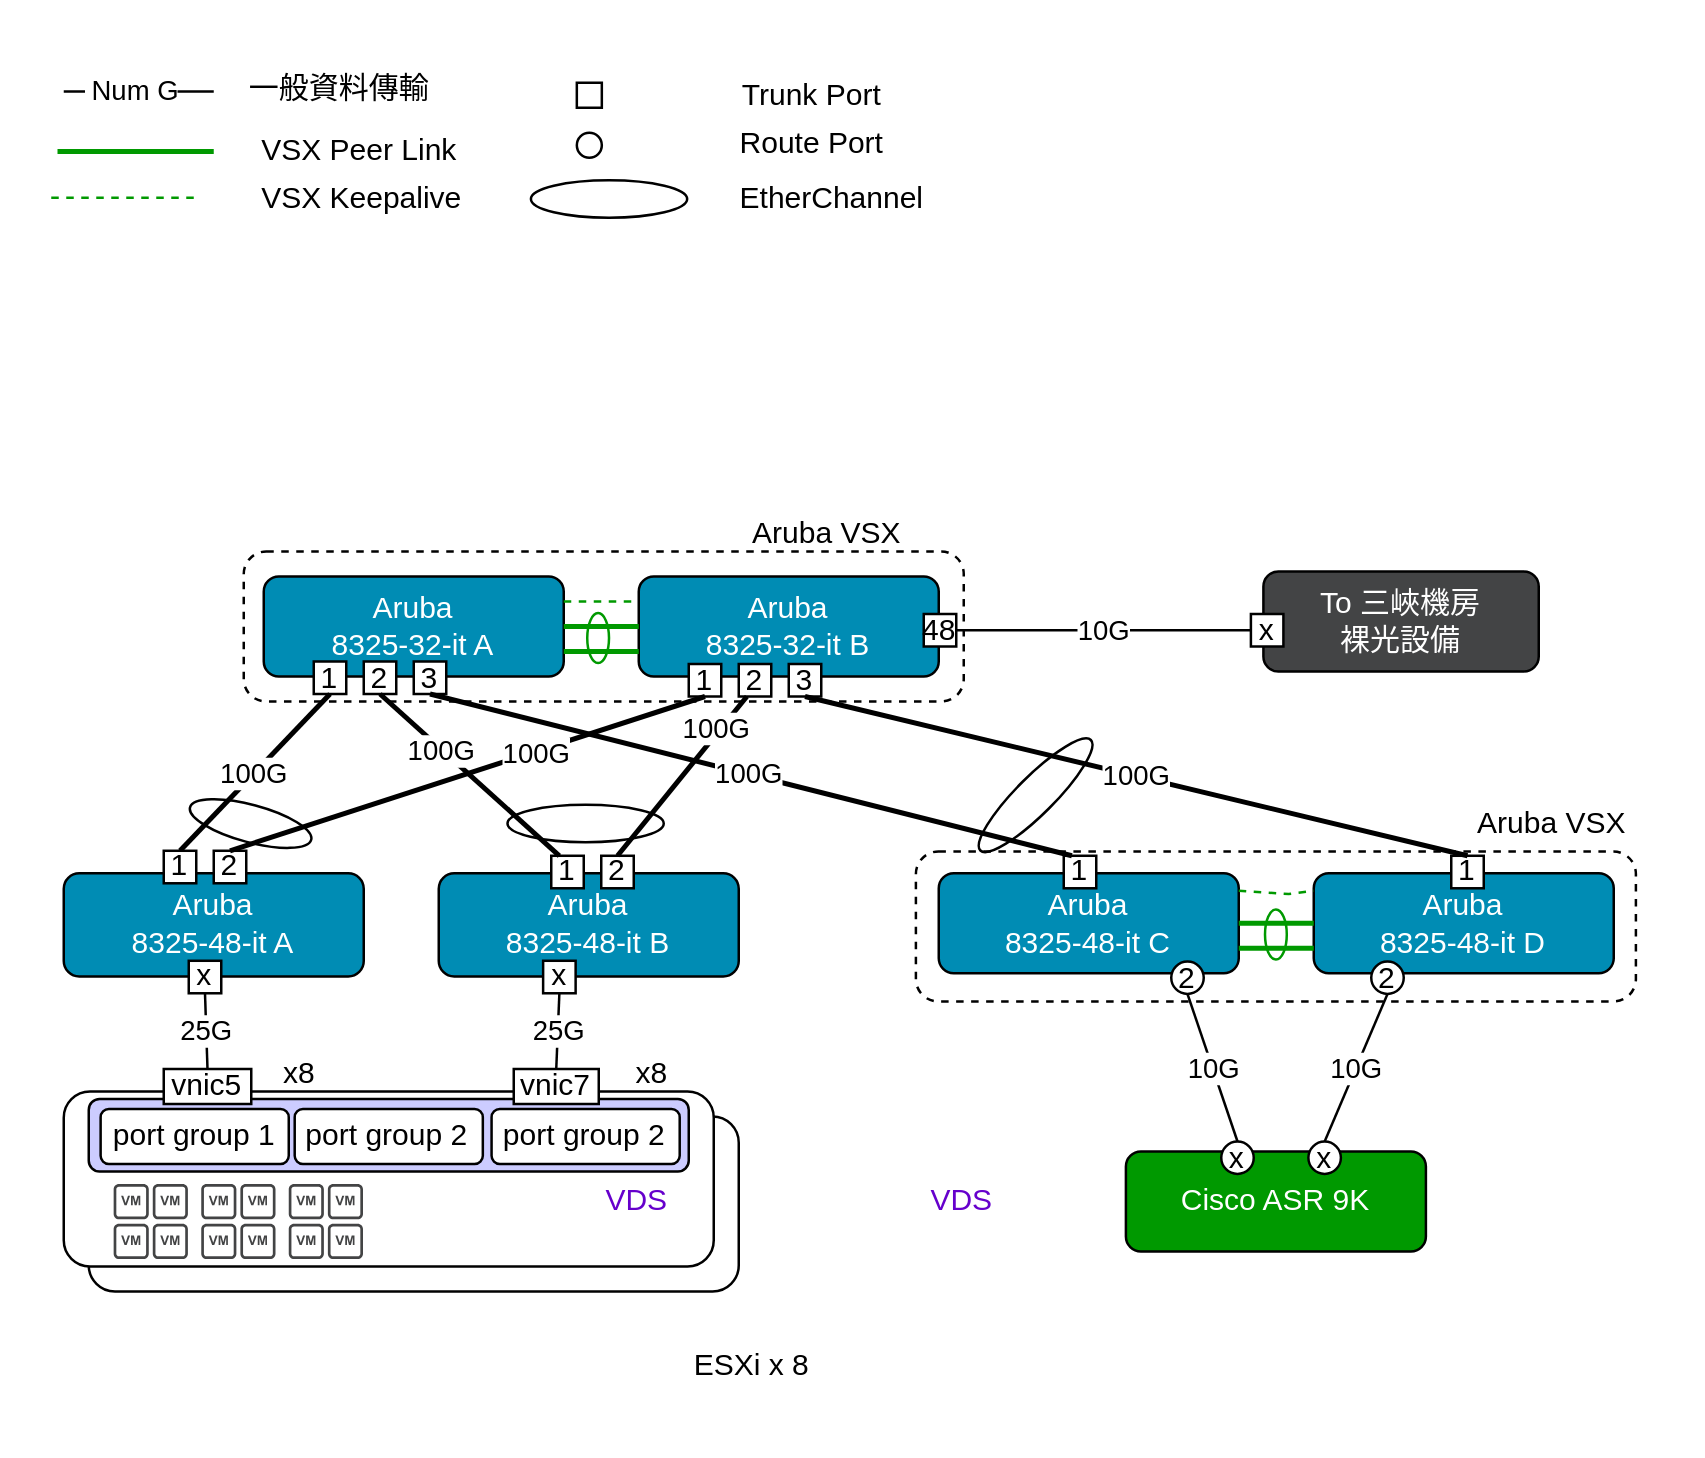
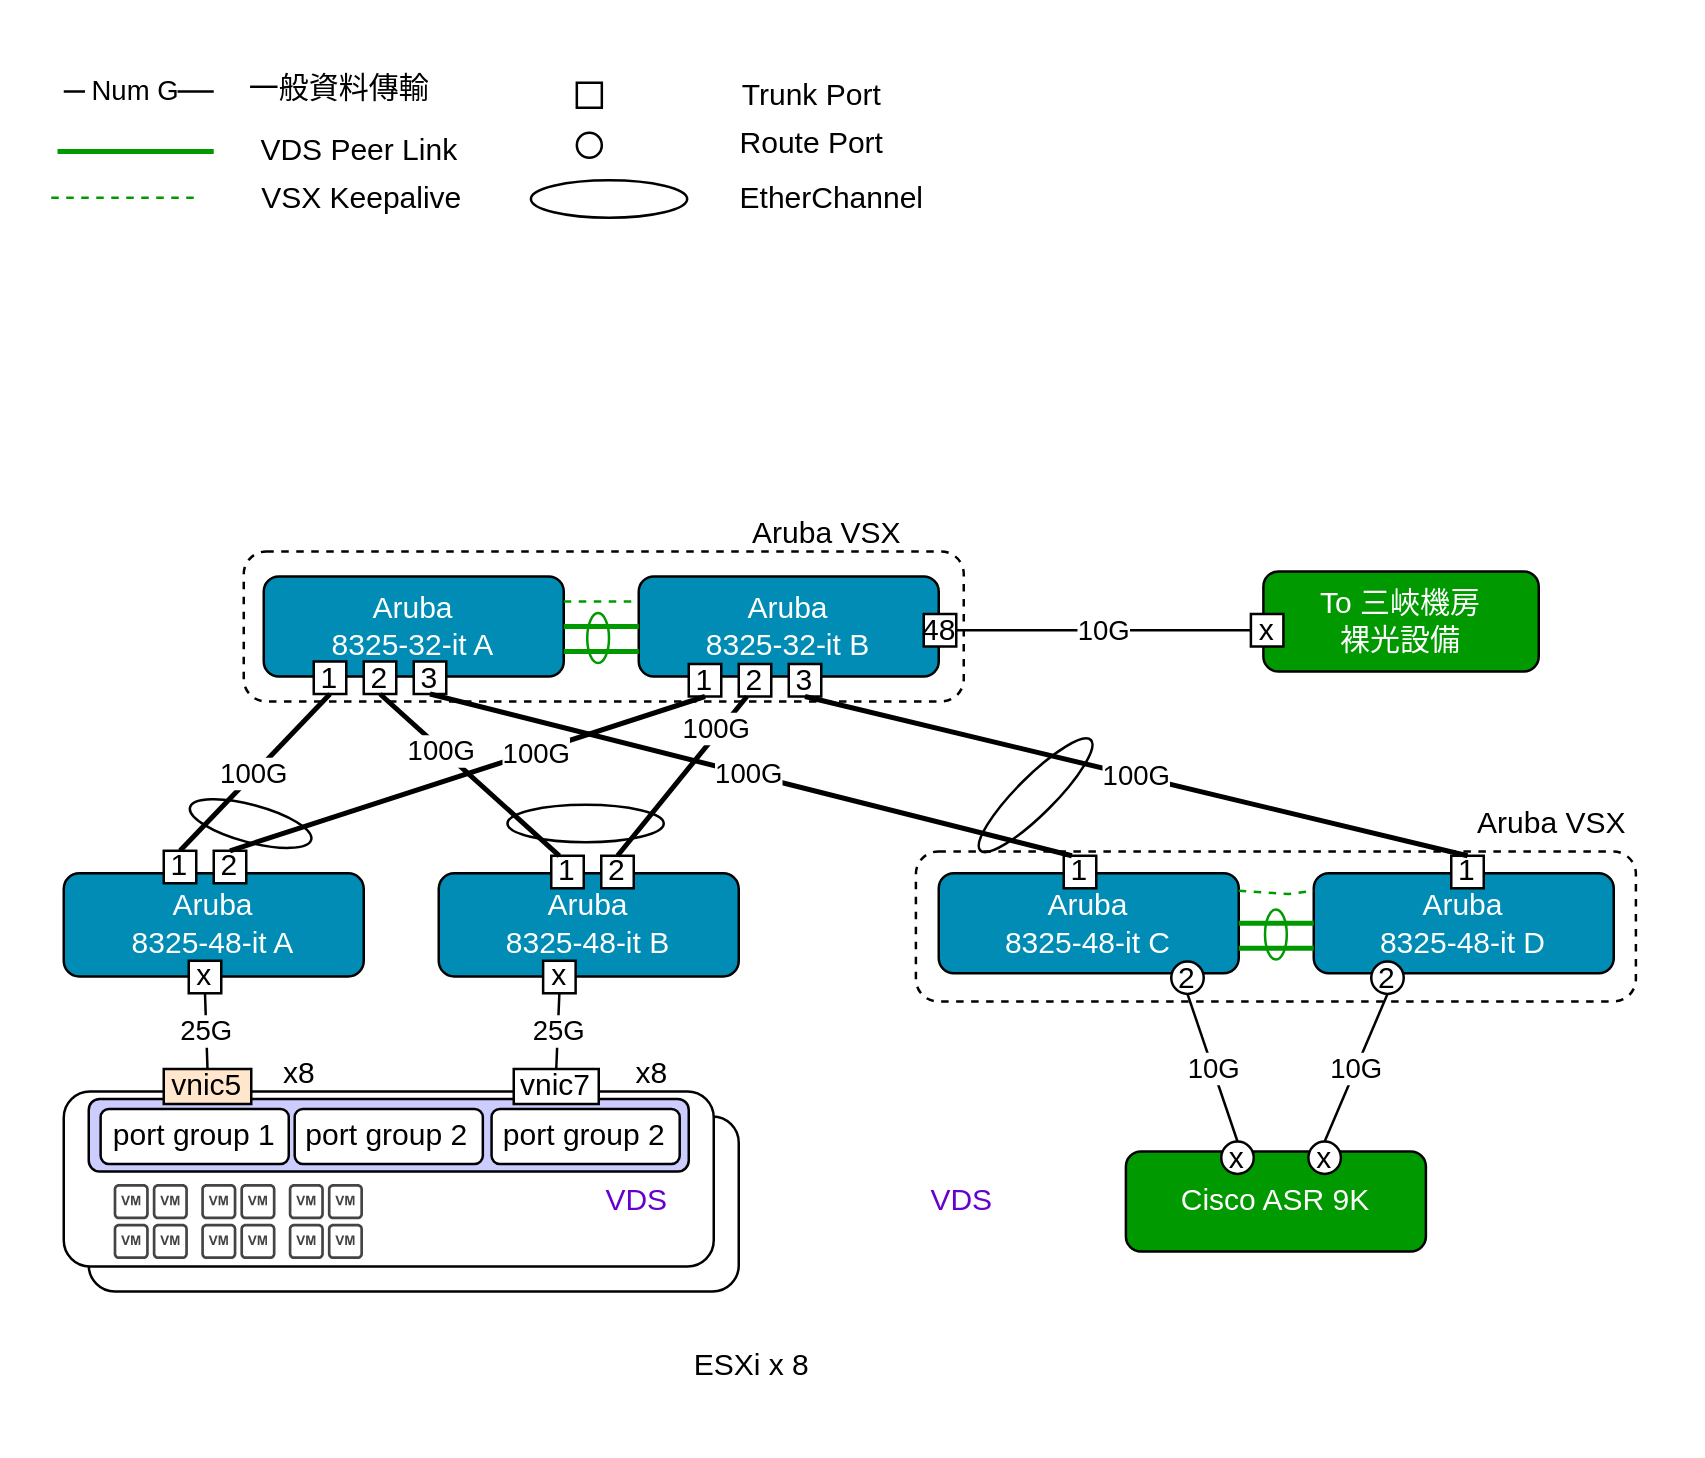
(360, 151) -> (360, 151)
(1401, 621) -> (1401, 621)
(208, 1086) -> (208, 1086)
